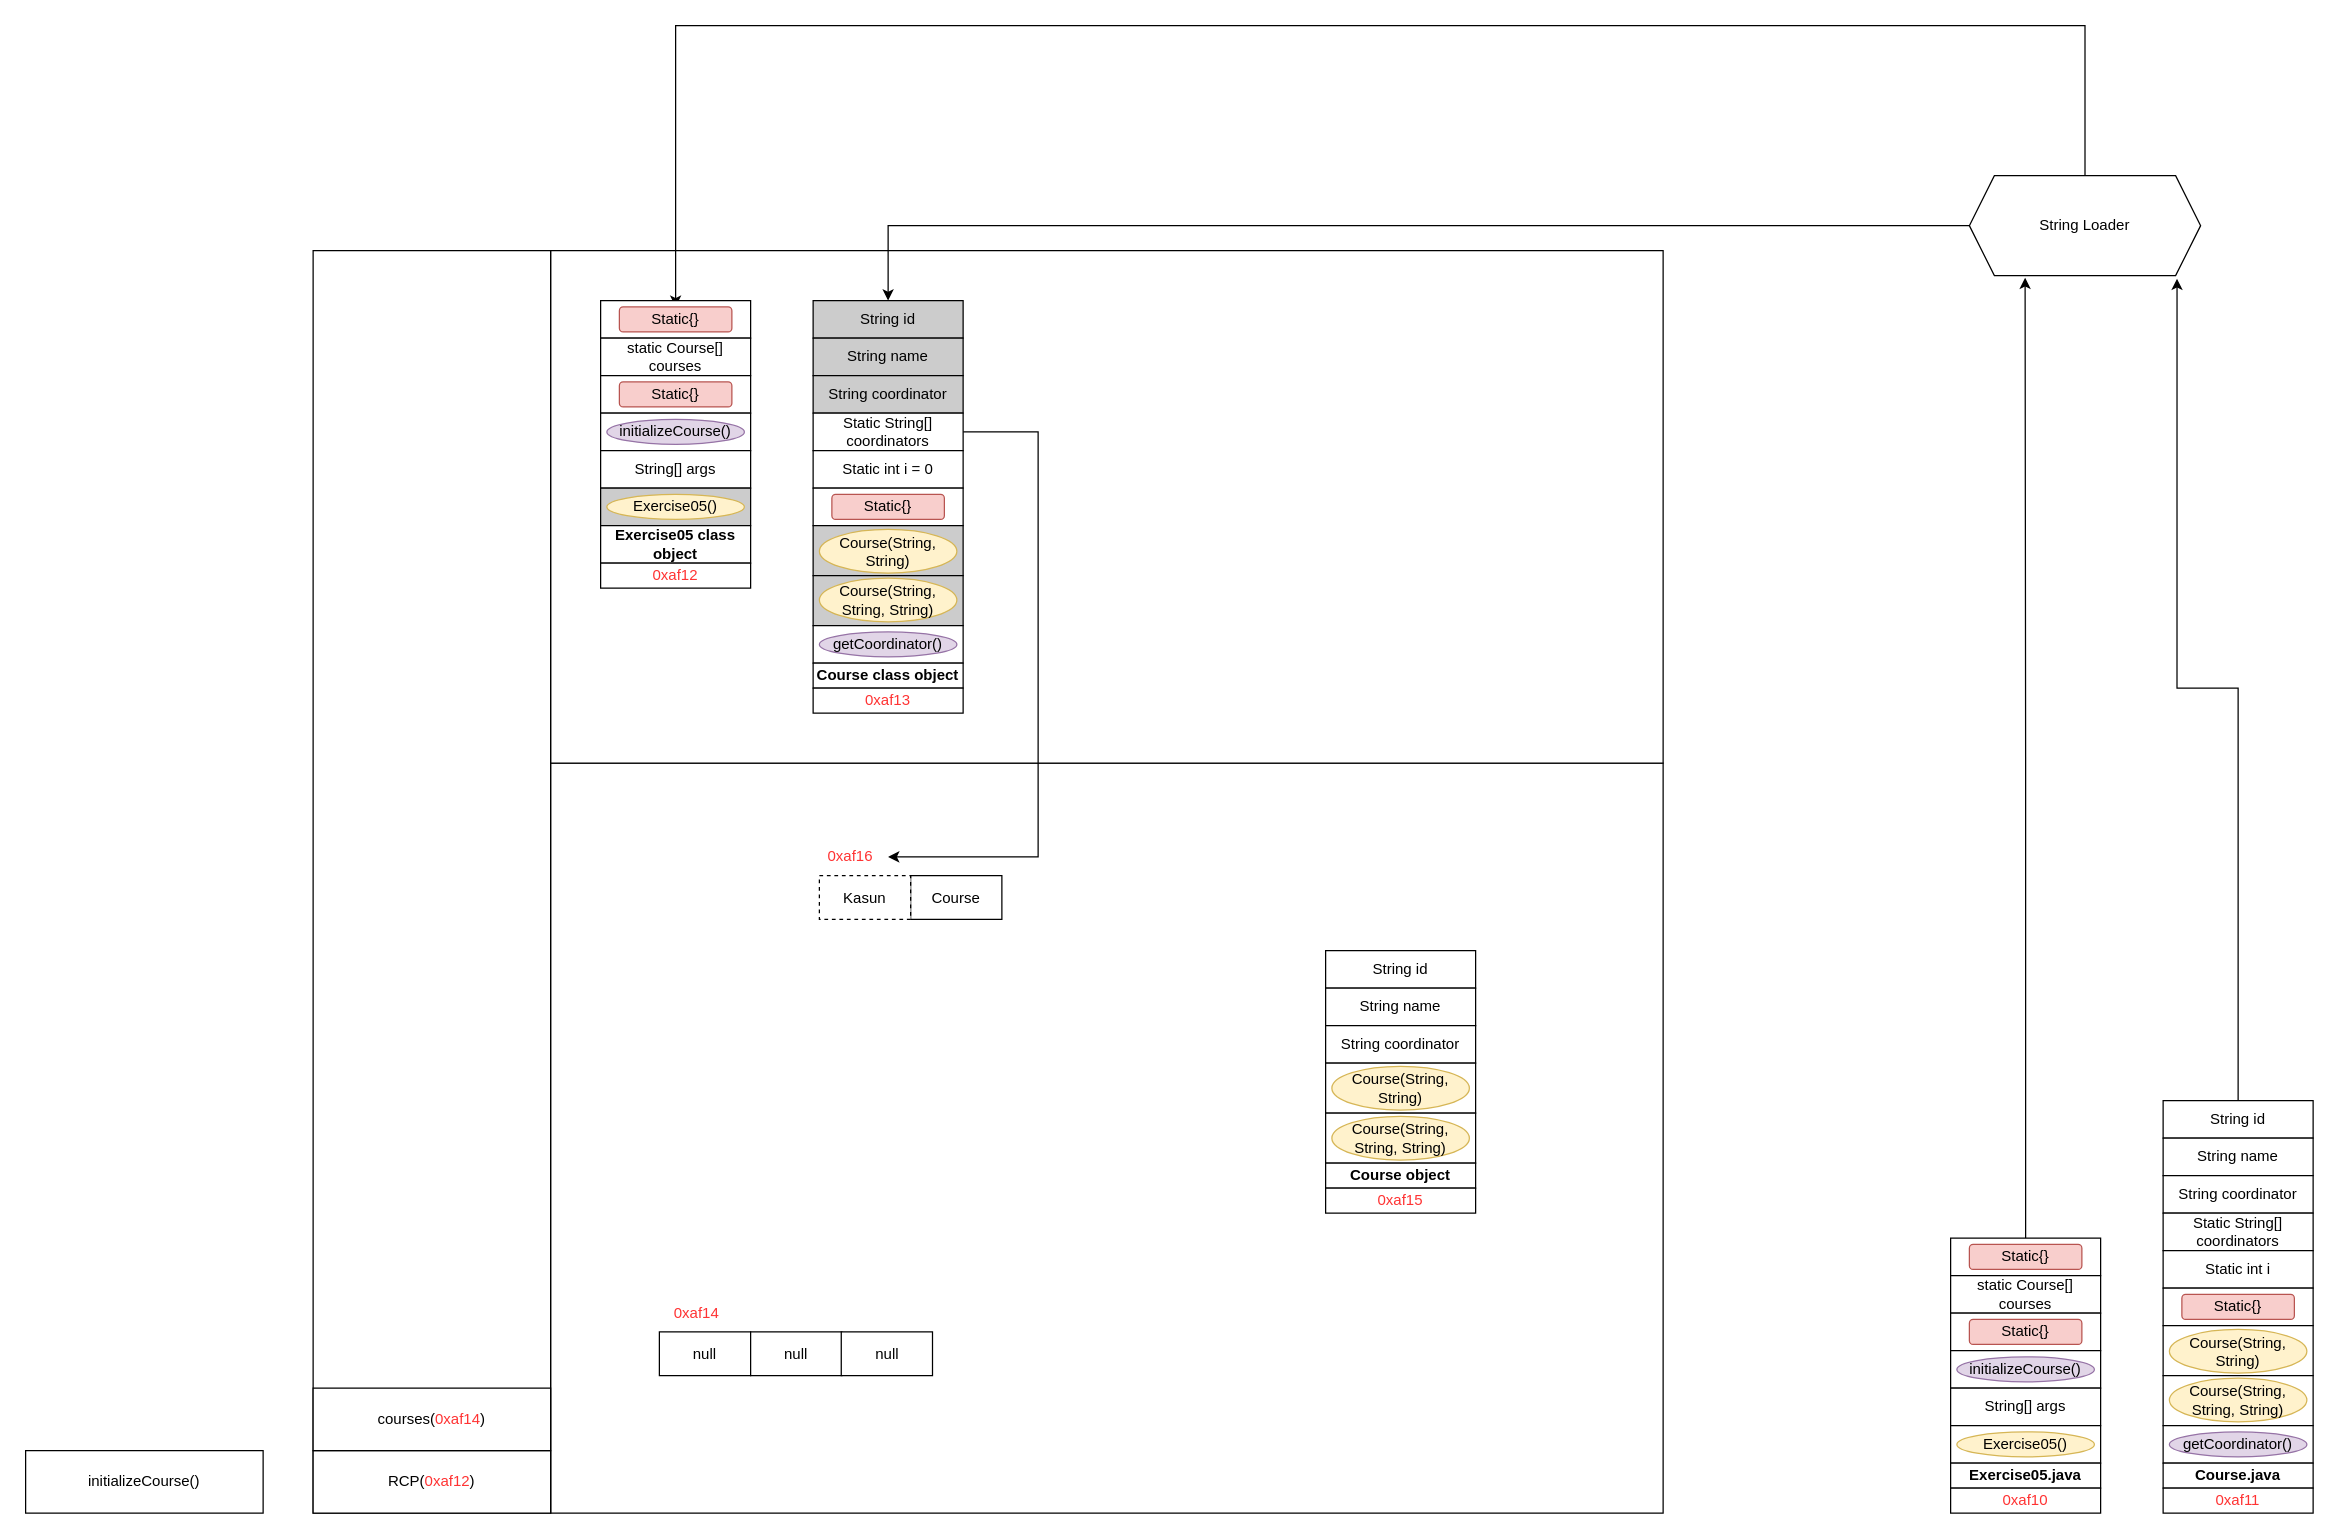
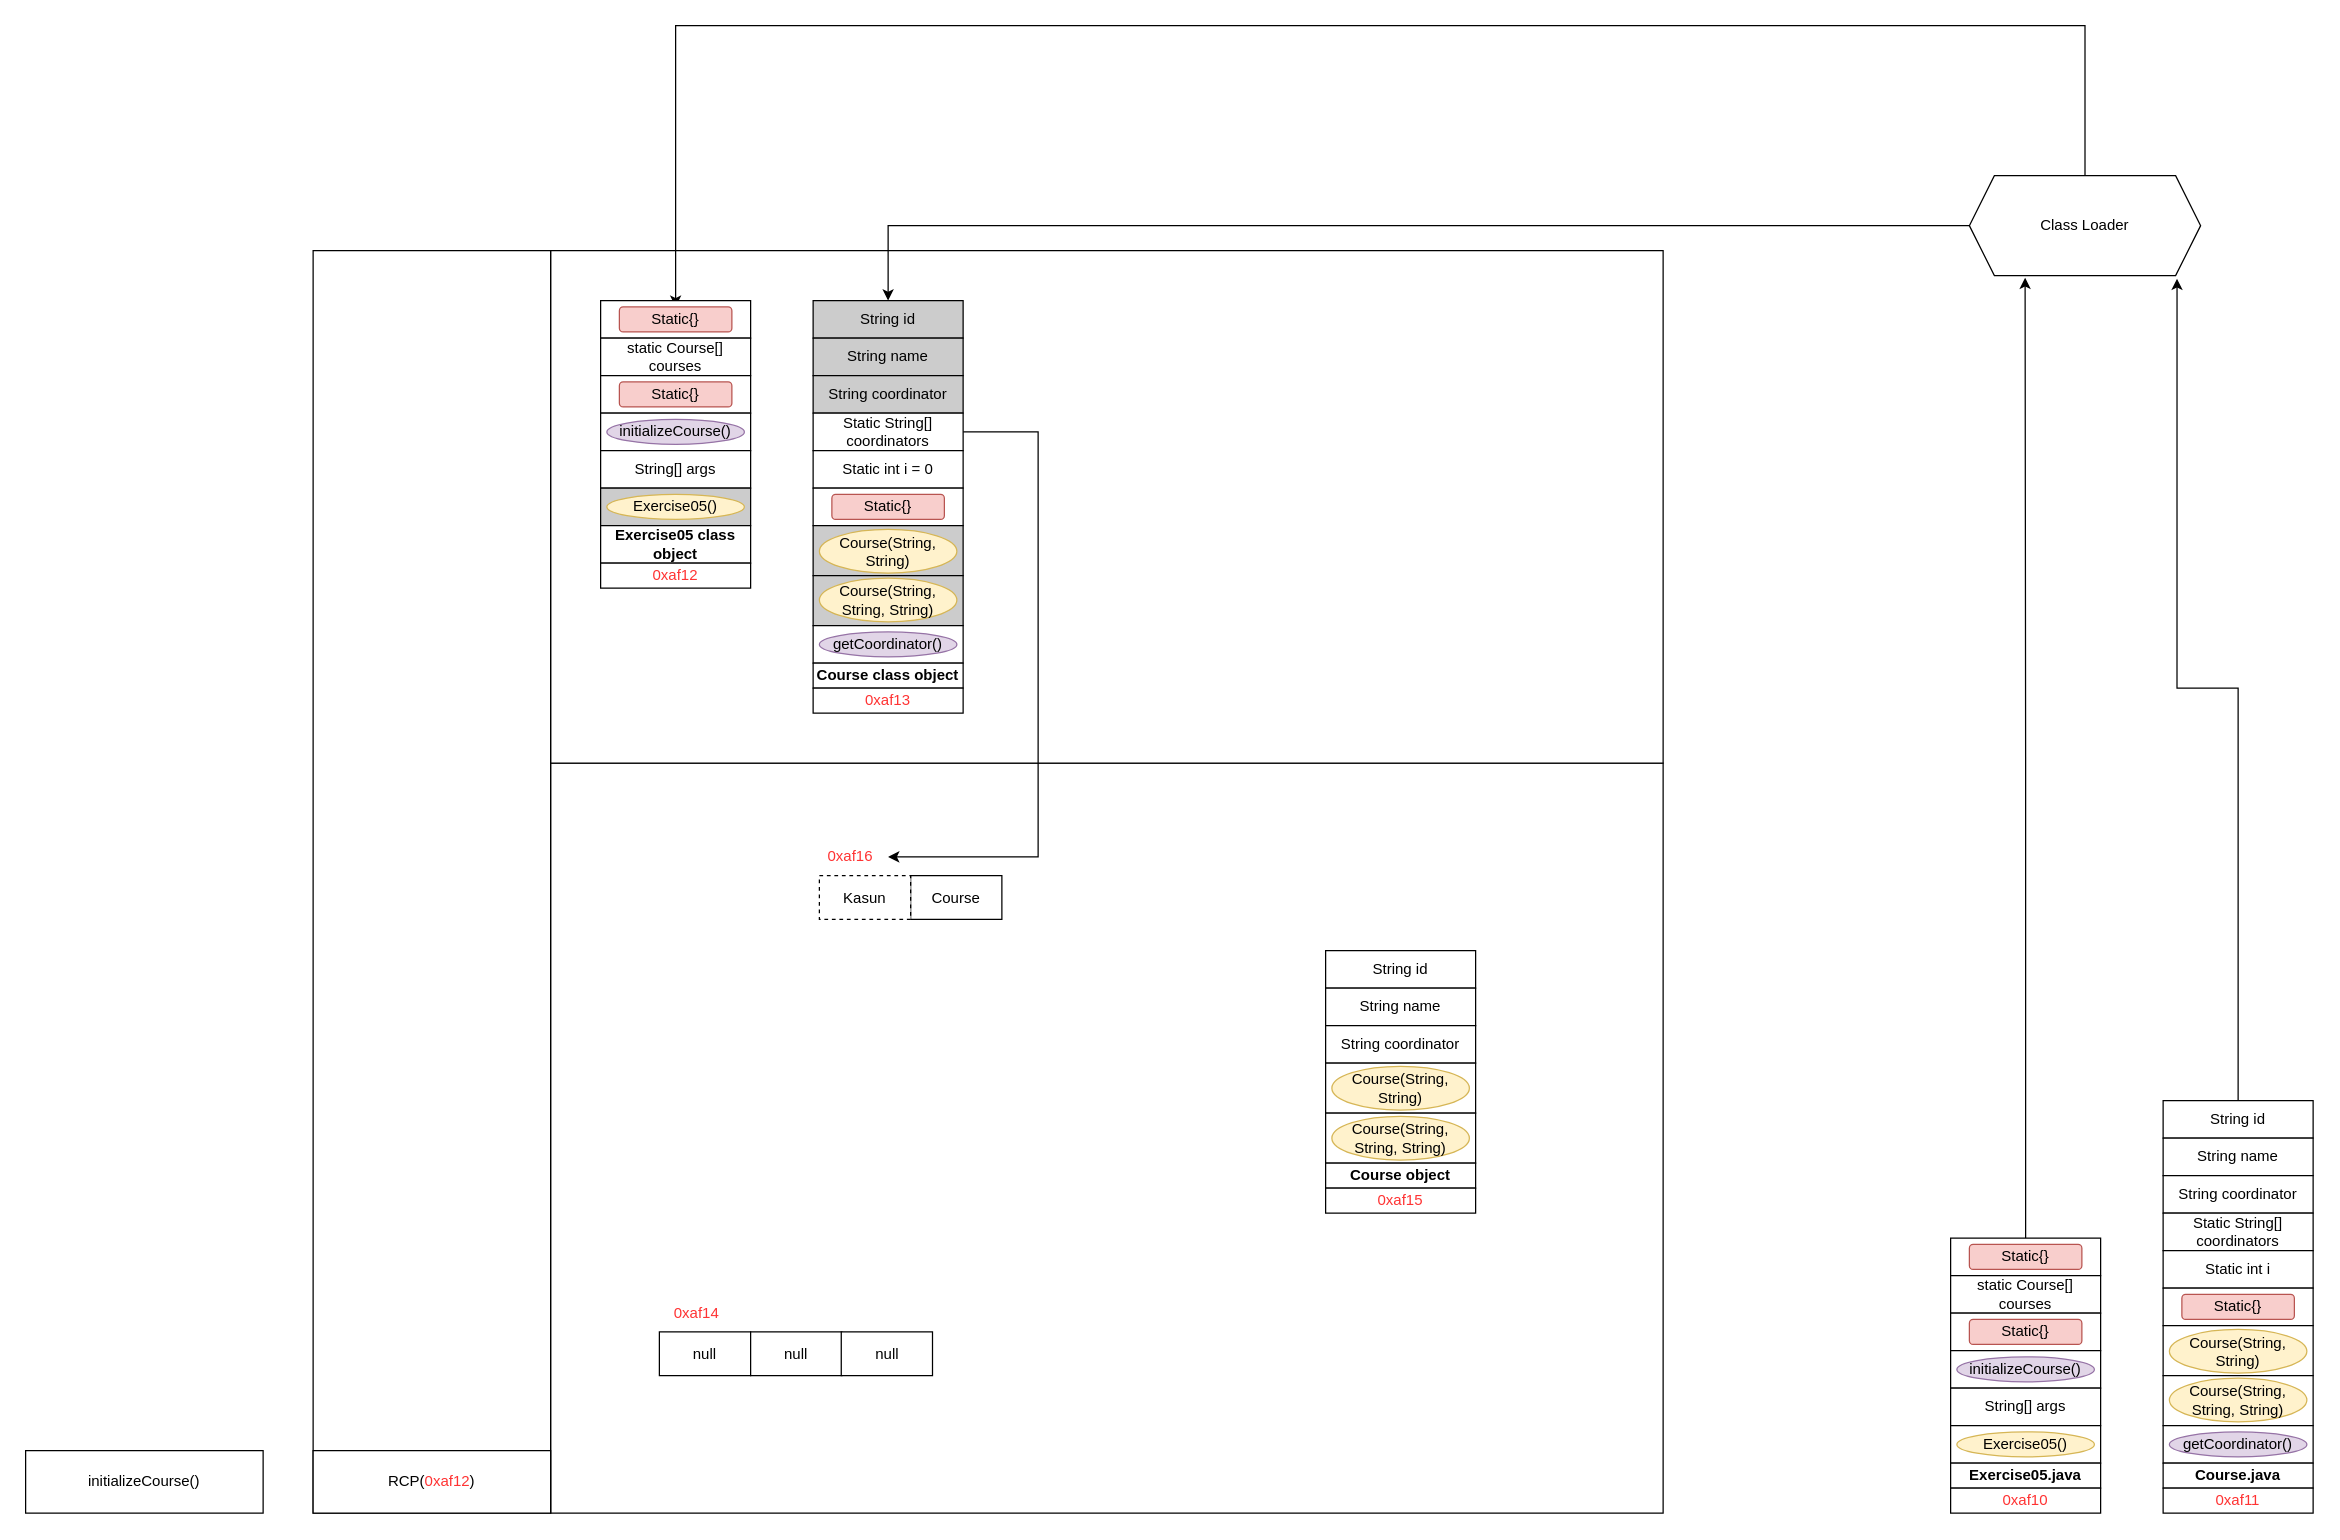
(2085, 226) -> (2085, 226)
(432, 1419) -> none
